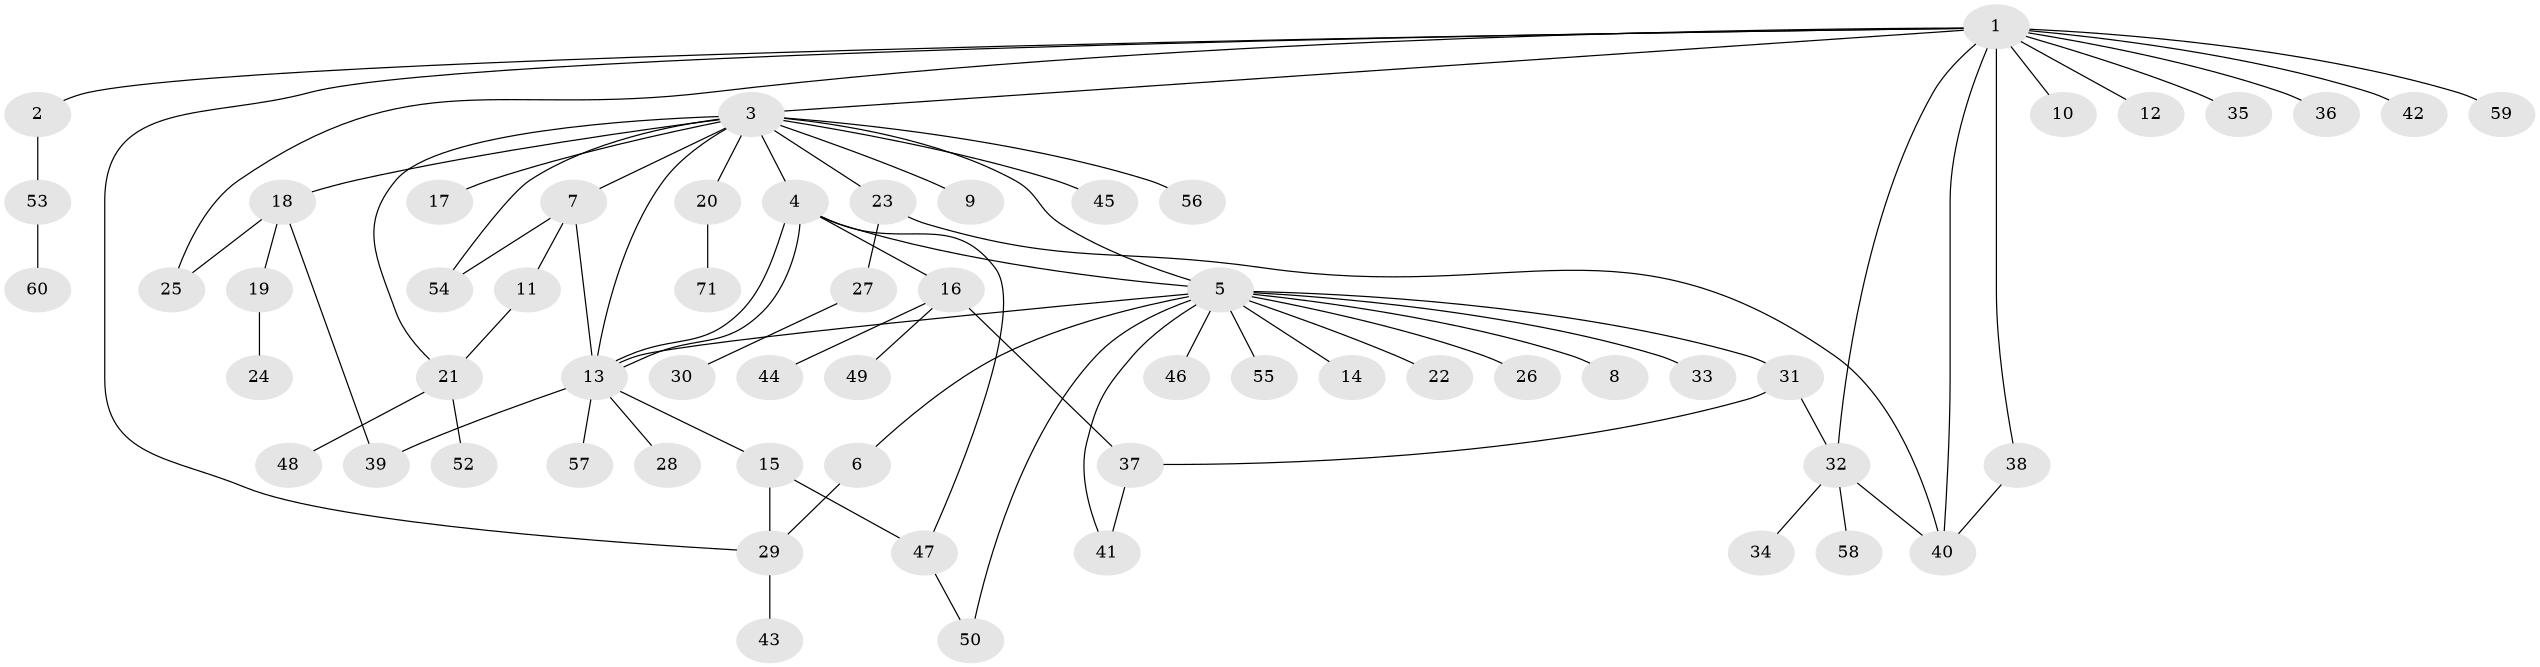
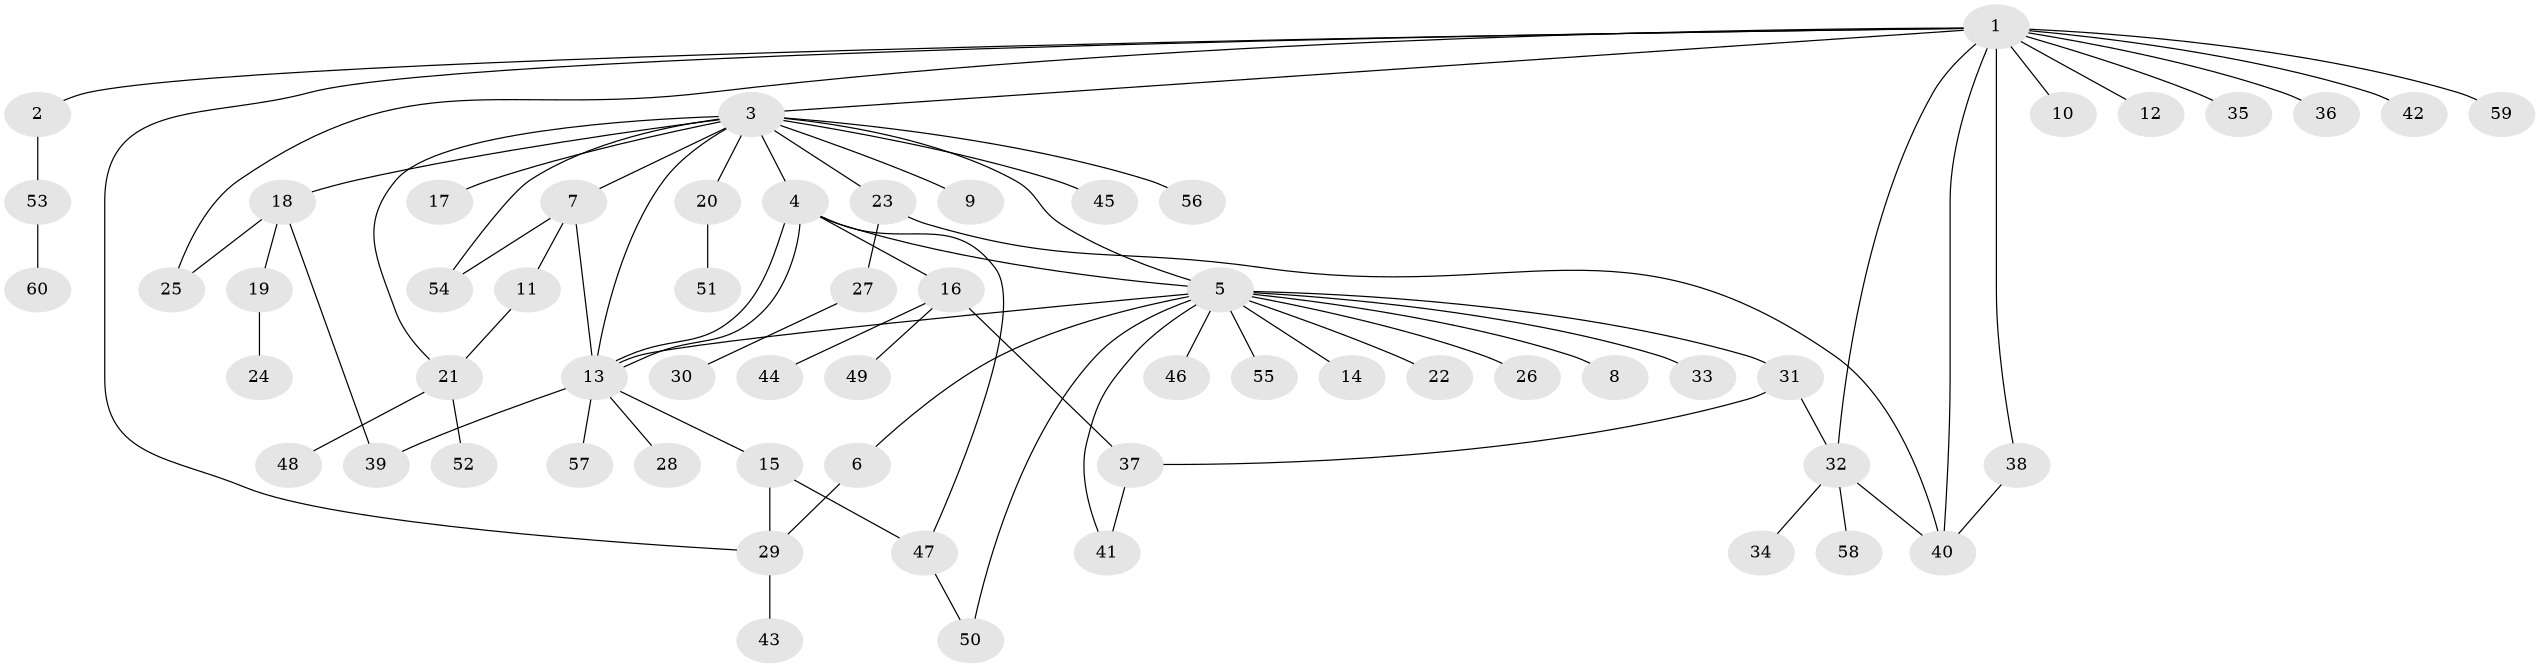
(708, 290) -> (708, 290)
